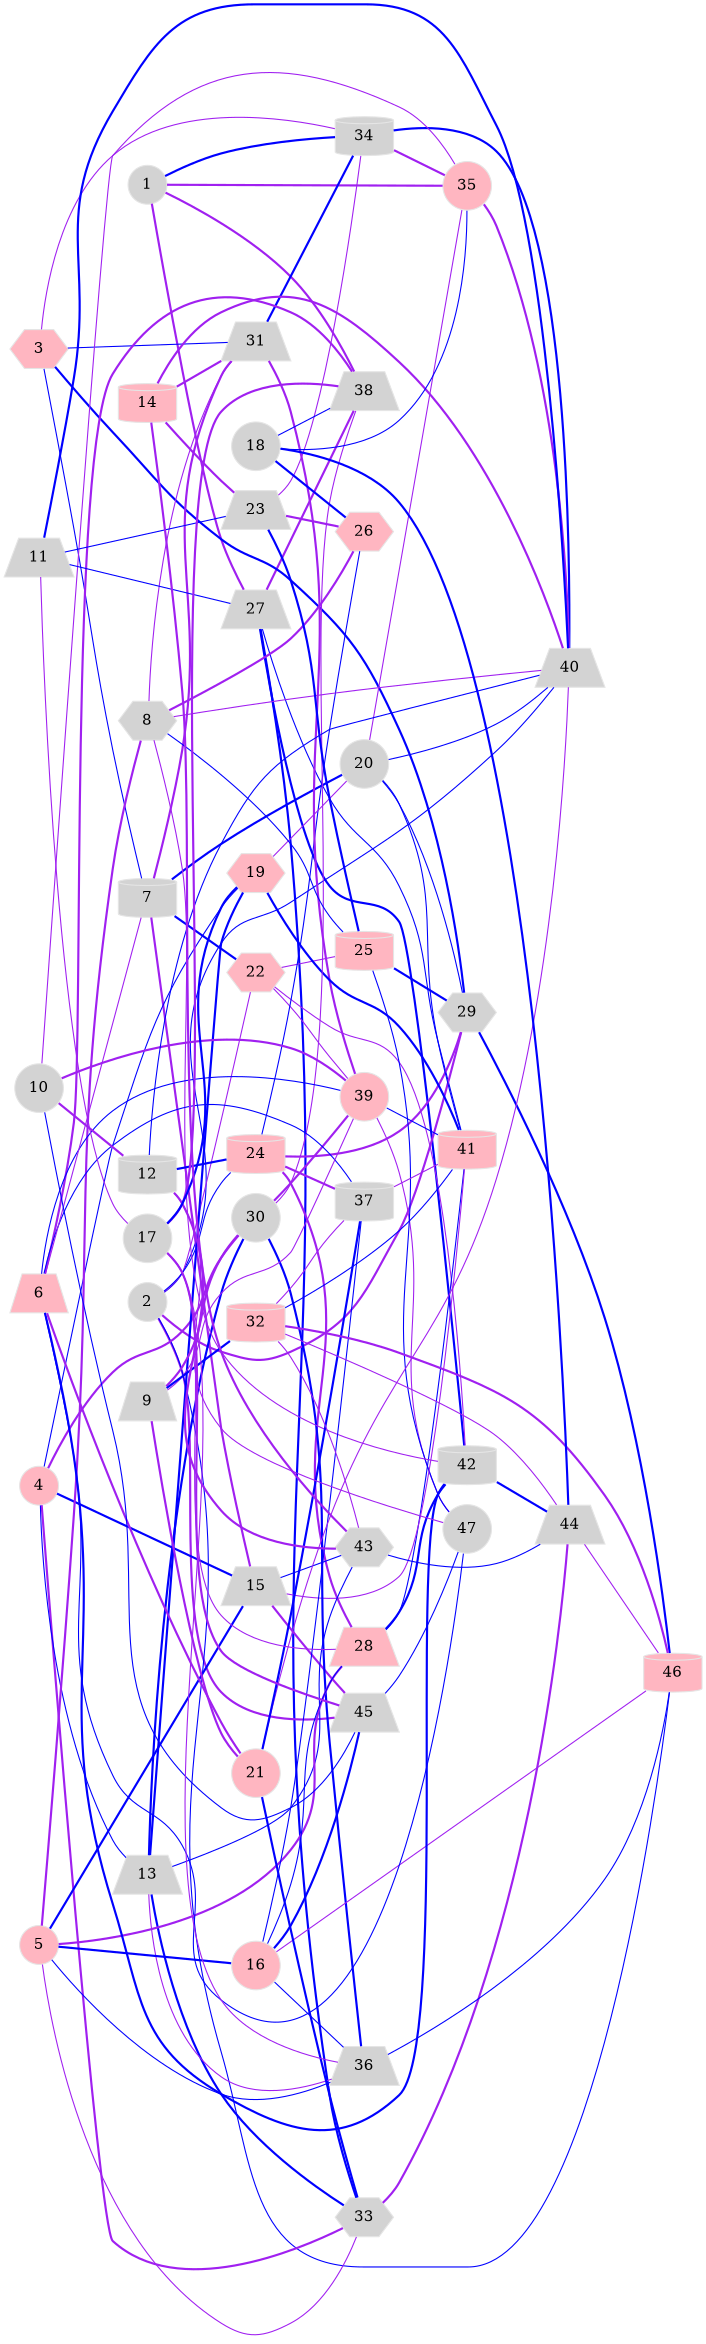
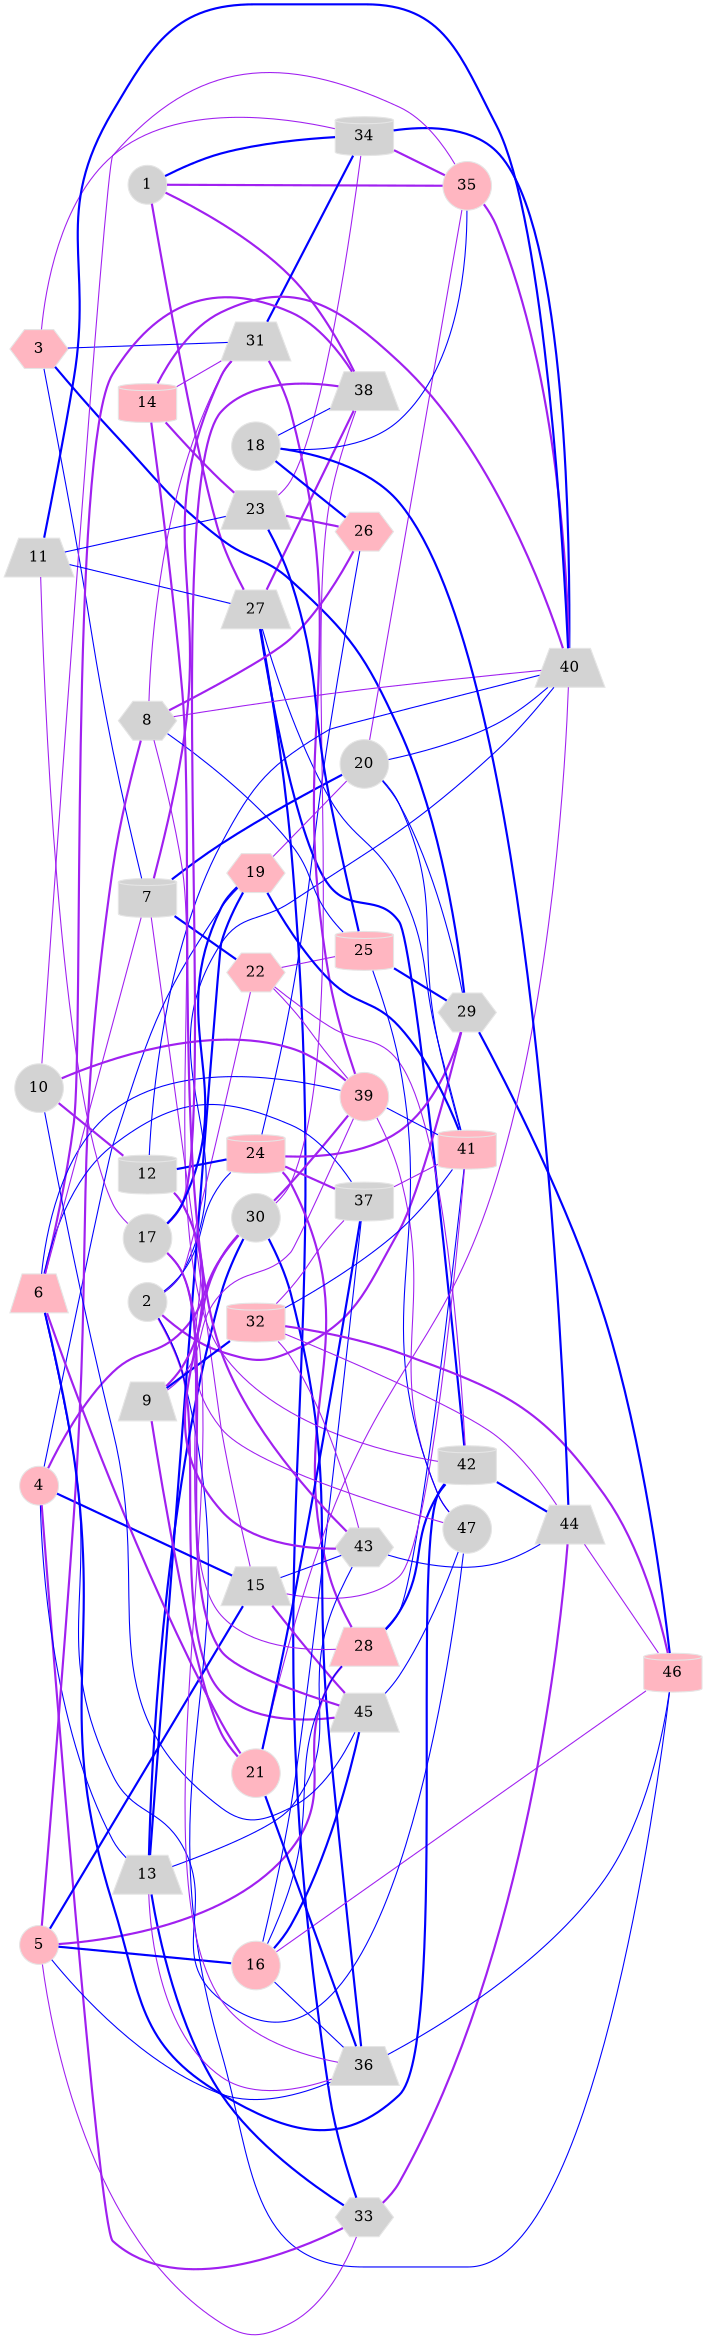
(199, 374) -> (199, 374)
(213, 1373) -> (213, 1373)
(306, 1998) -> (318, 1940)
